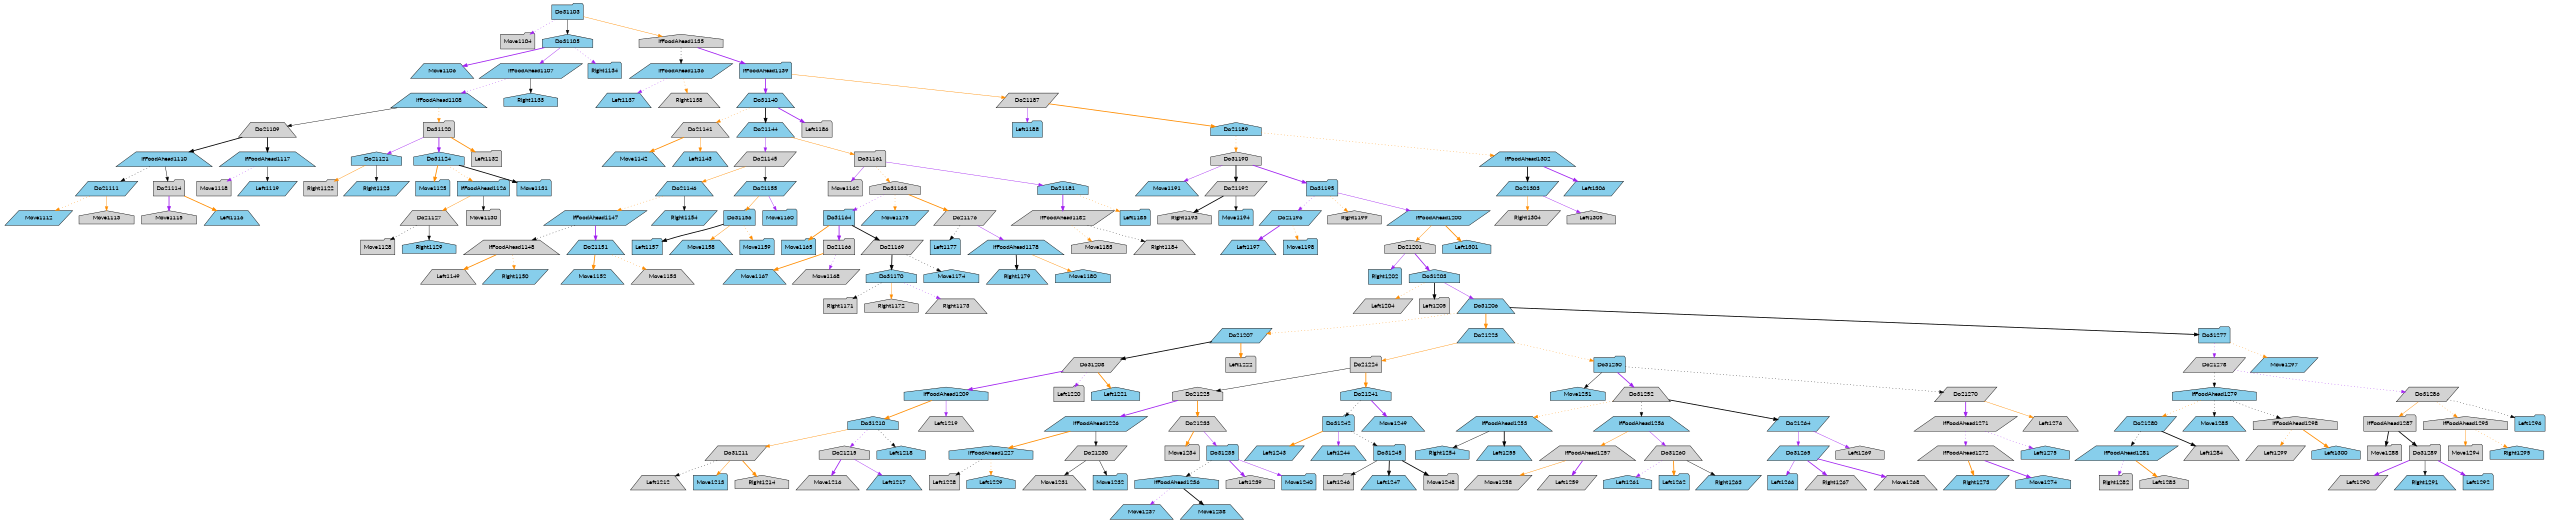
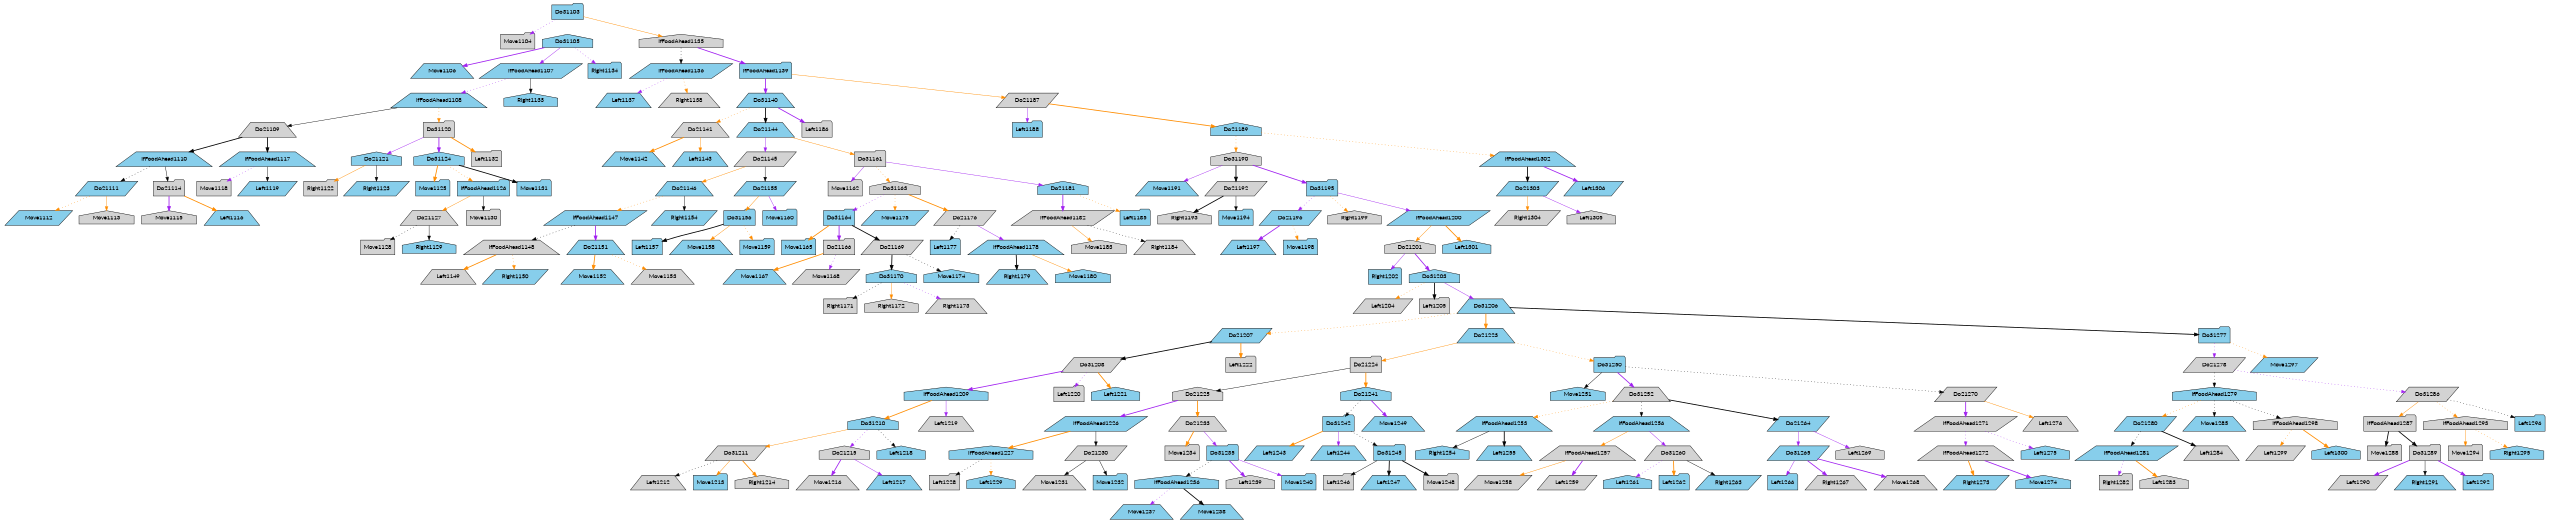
(568, 25) -> none
(1080, 232) -> (1080, 232)
